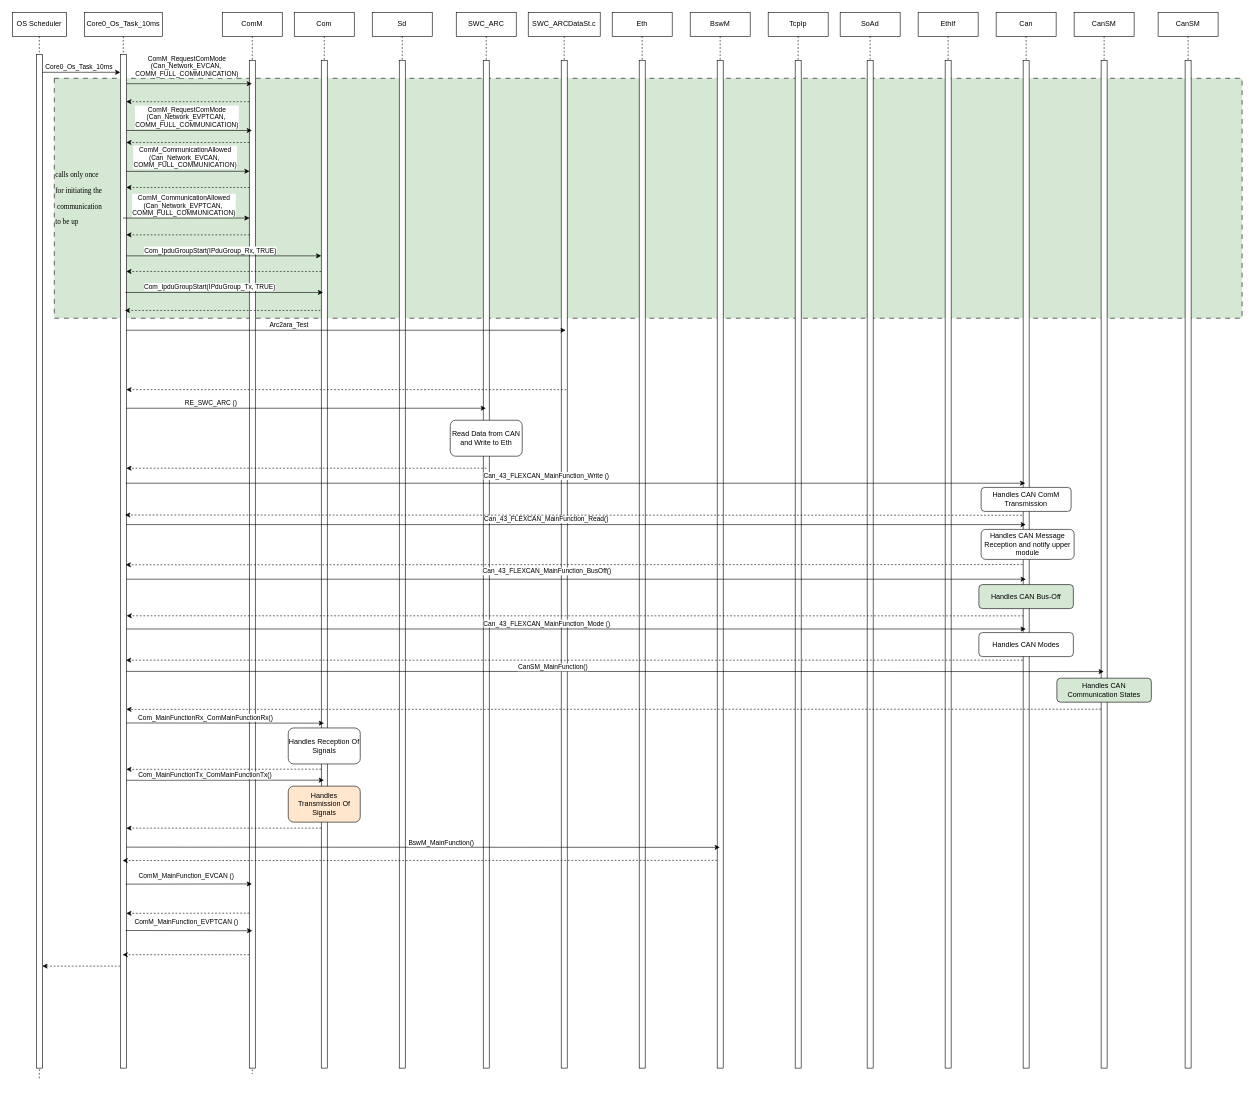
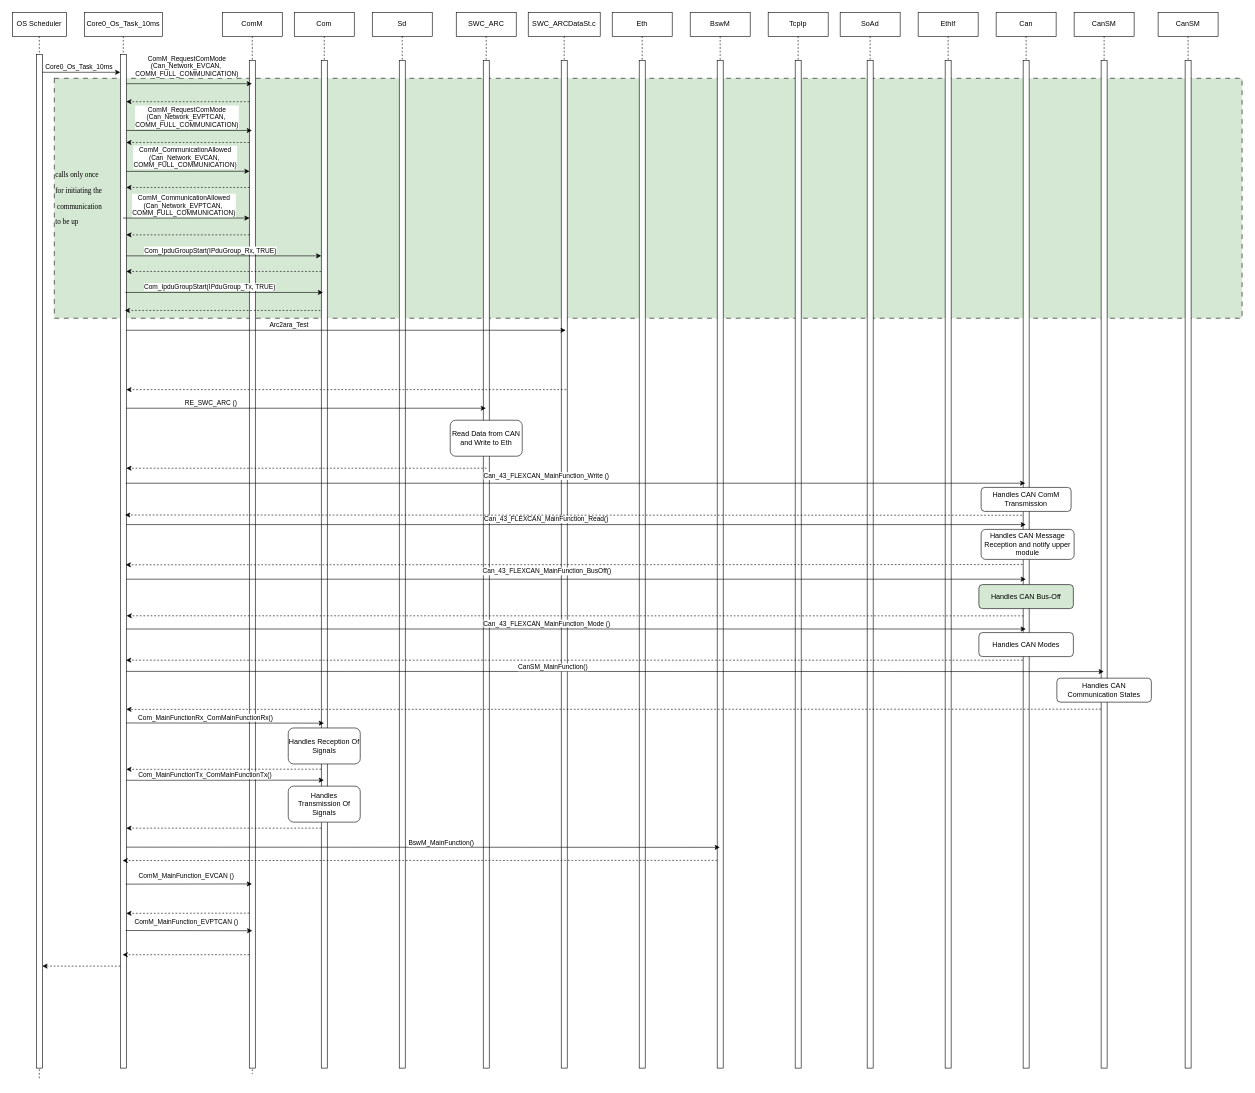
(1104, 690) -> (1104, 690)
(324, 804) -> (324, 804)
